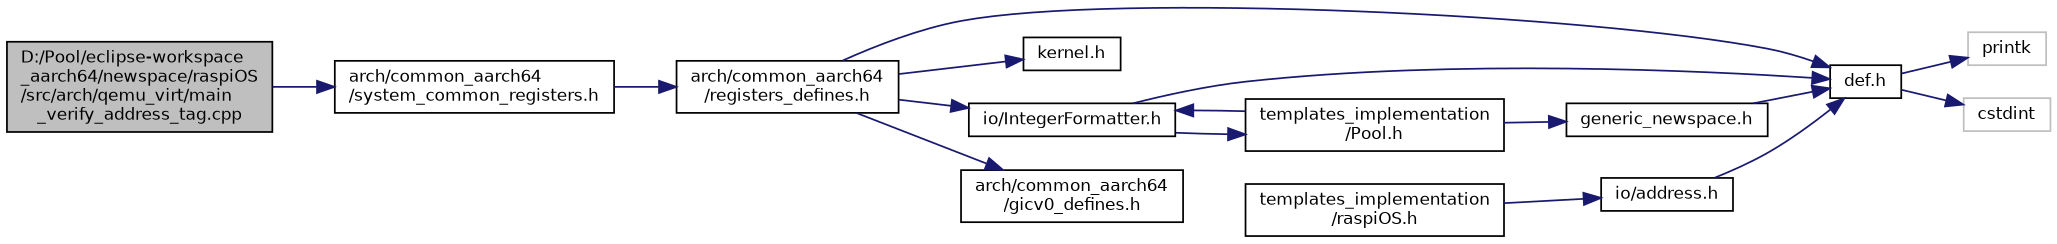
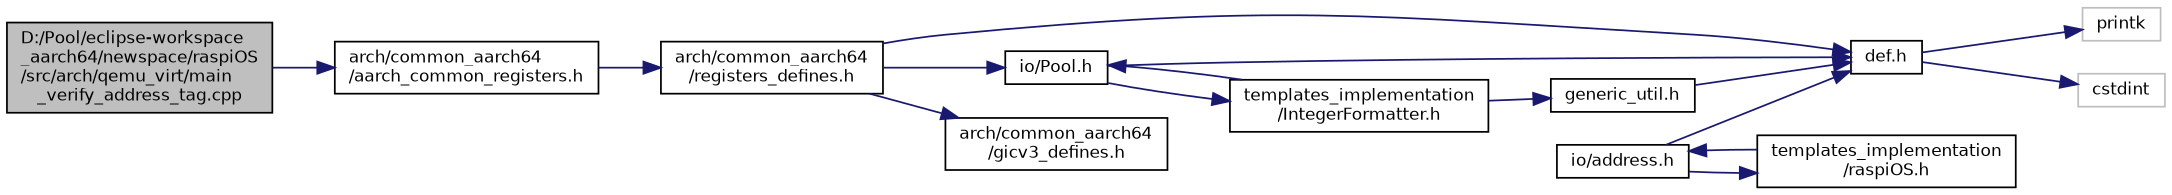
(1072, 54) -> none
(474, 87) -> (467, 68)
(1072, 120) -> (1056, 68)
(1667, 120) -> (1623, 95)
(1375, 125) -> (1359, 106)
none -> (1714, 173)
(1072, 196) -> (1056, 144)
